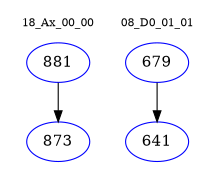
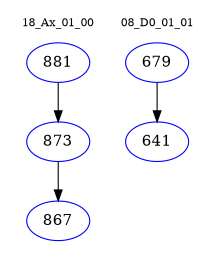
(58, 24) -> (58, 24)
none -> (58, 221)
